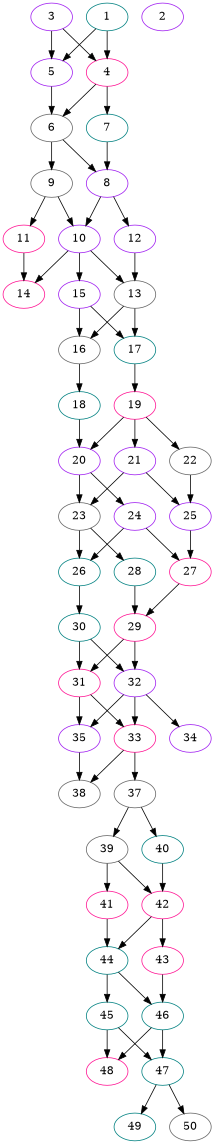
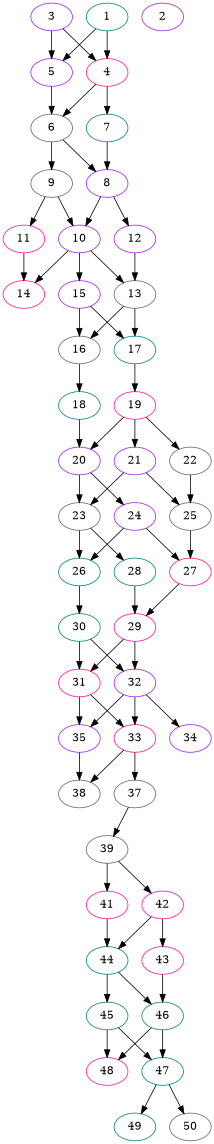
(190, 516) -> (190, 516)
(163, 849) -> none
